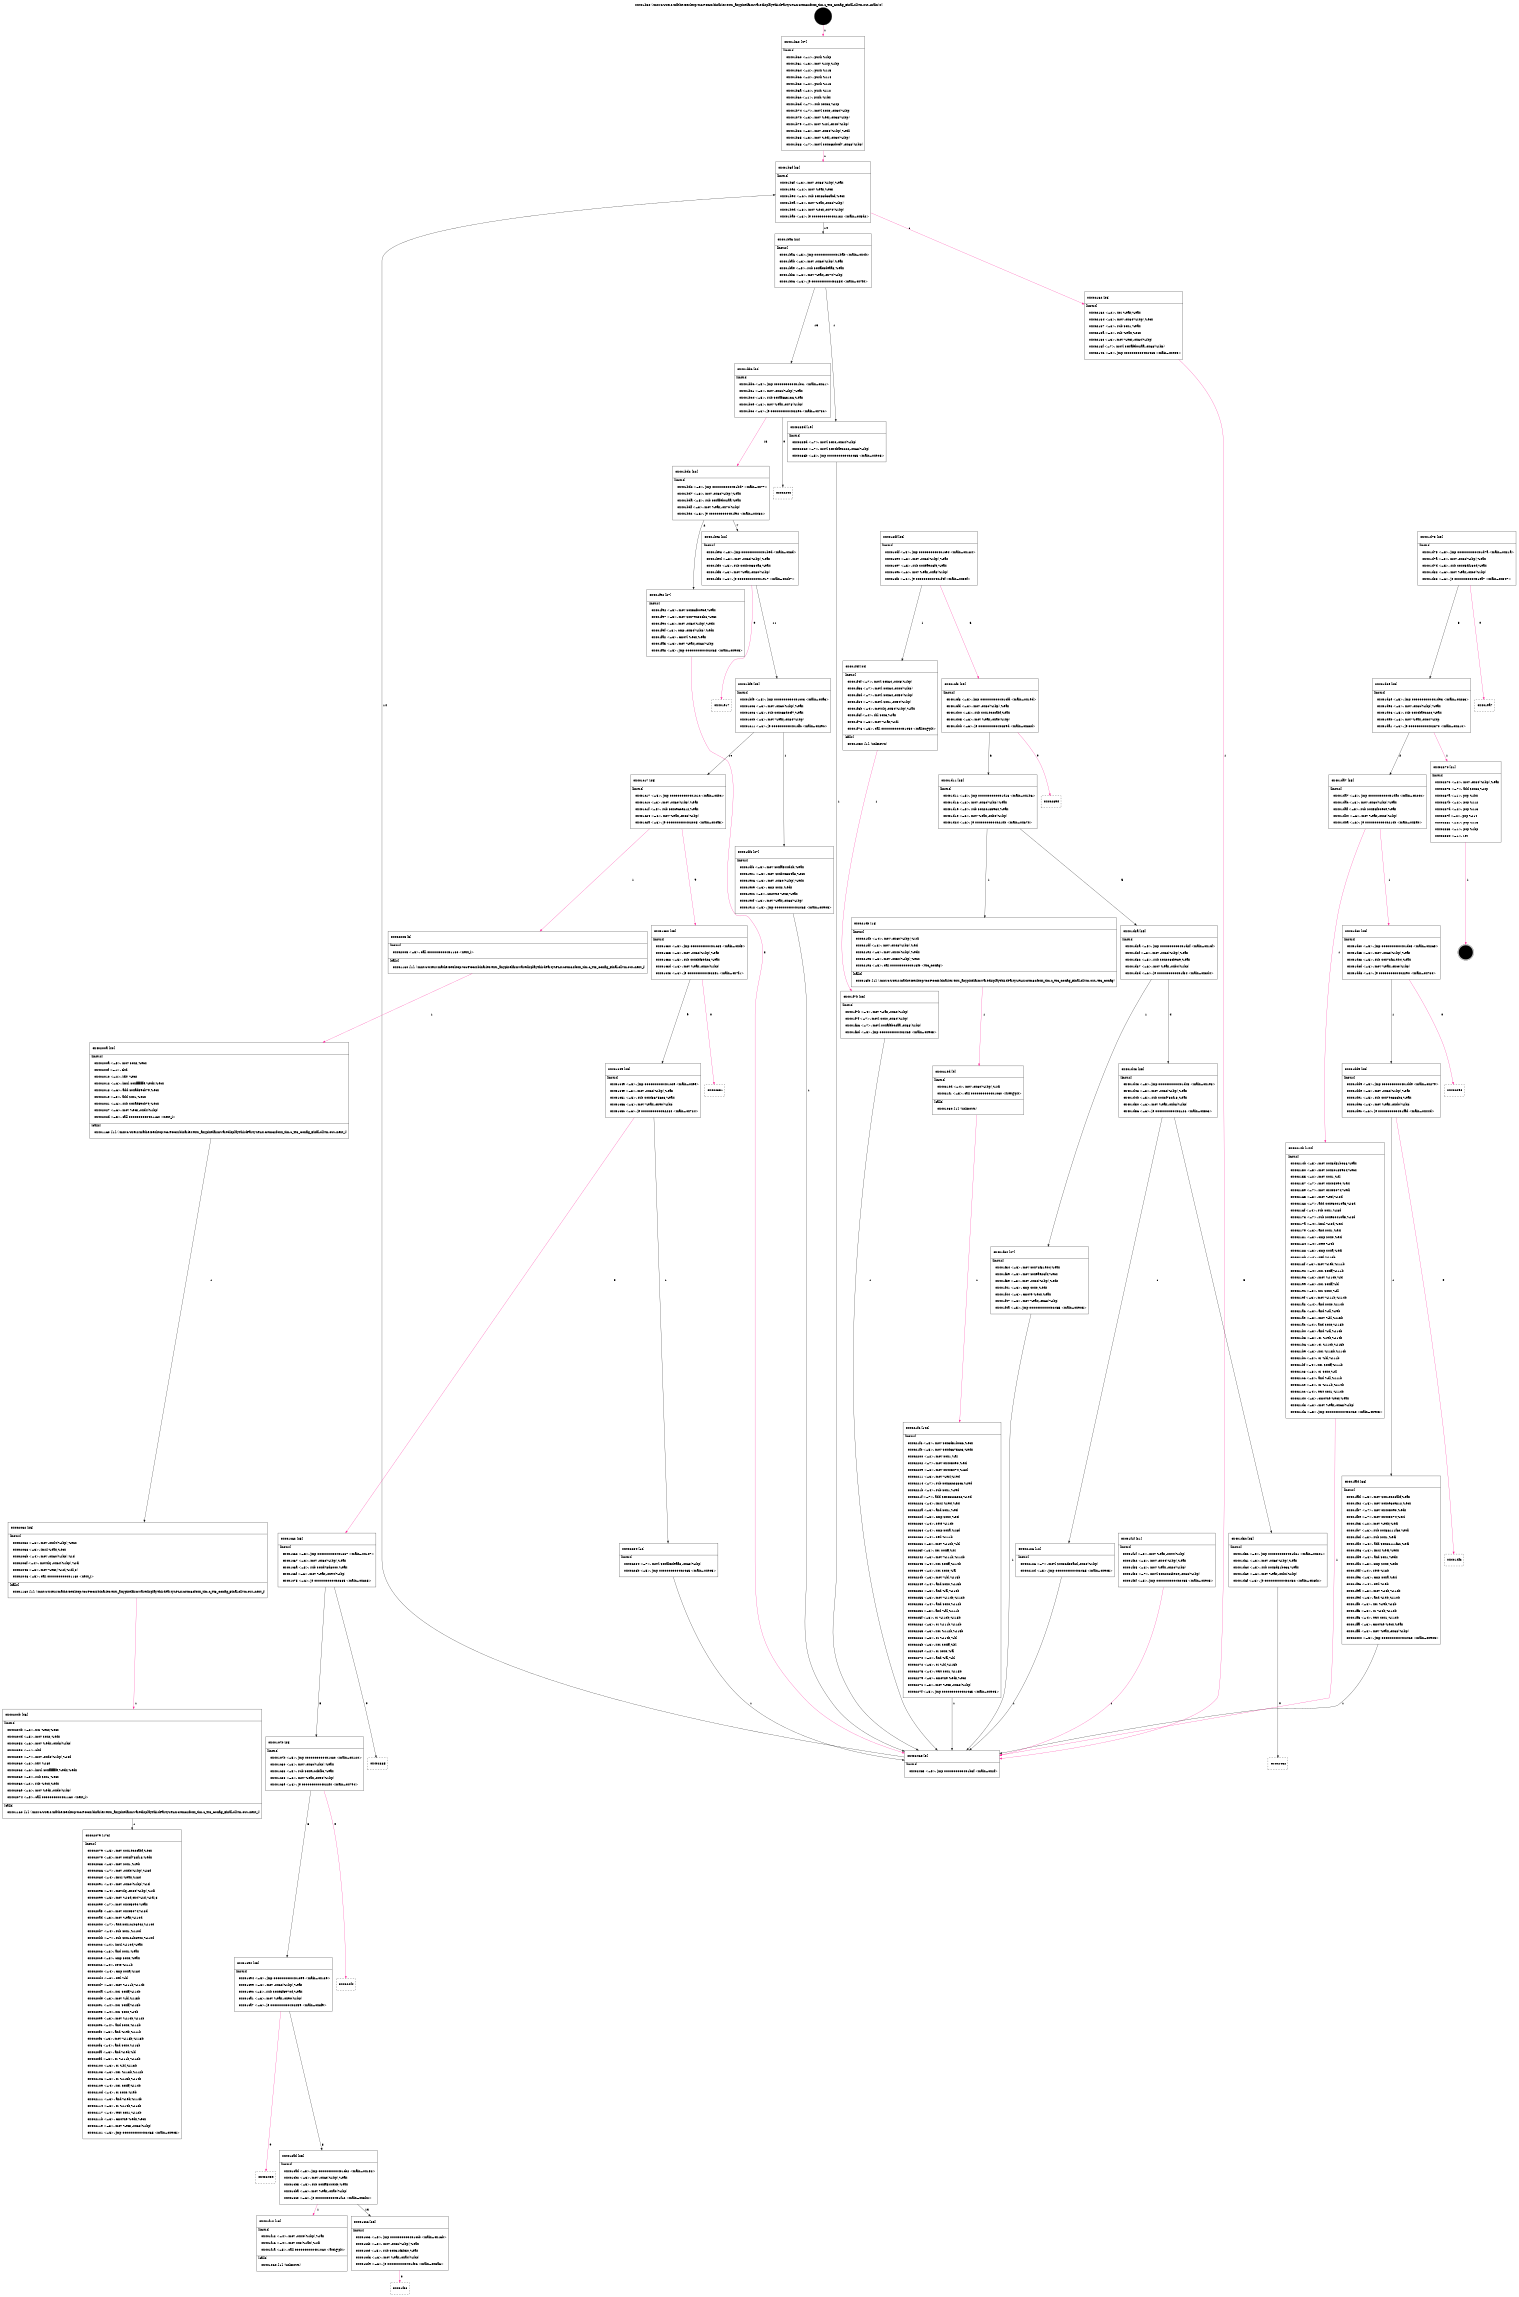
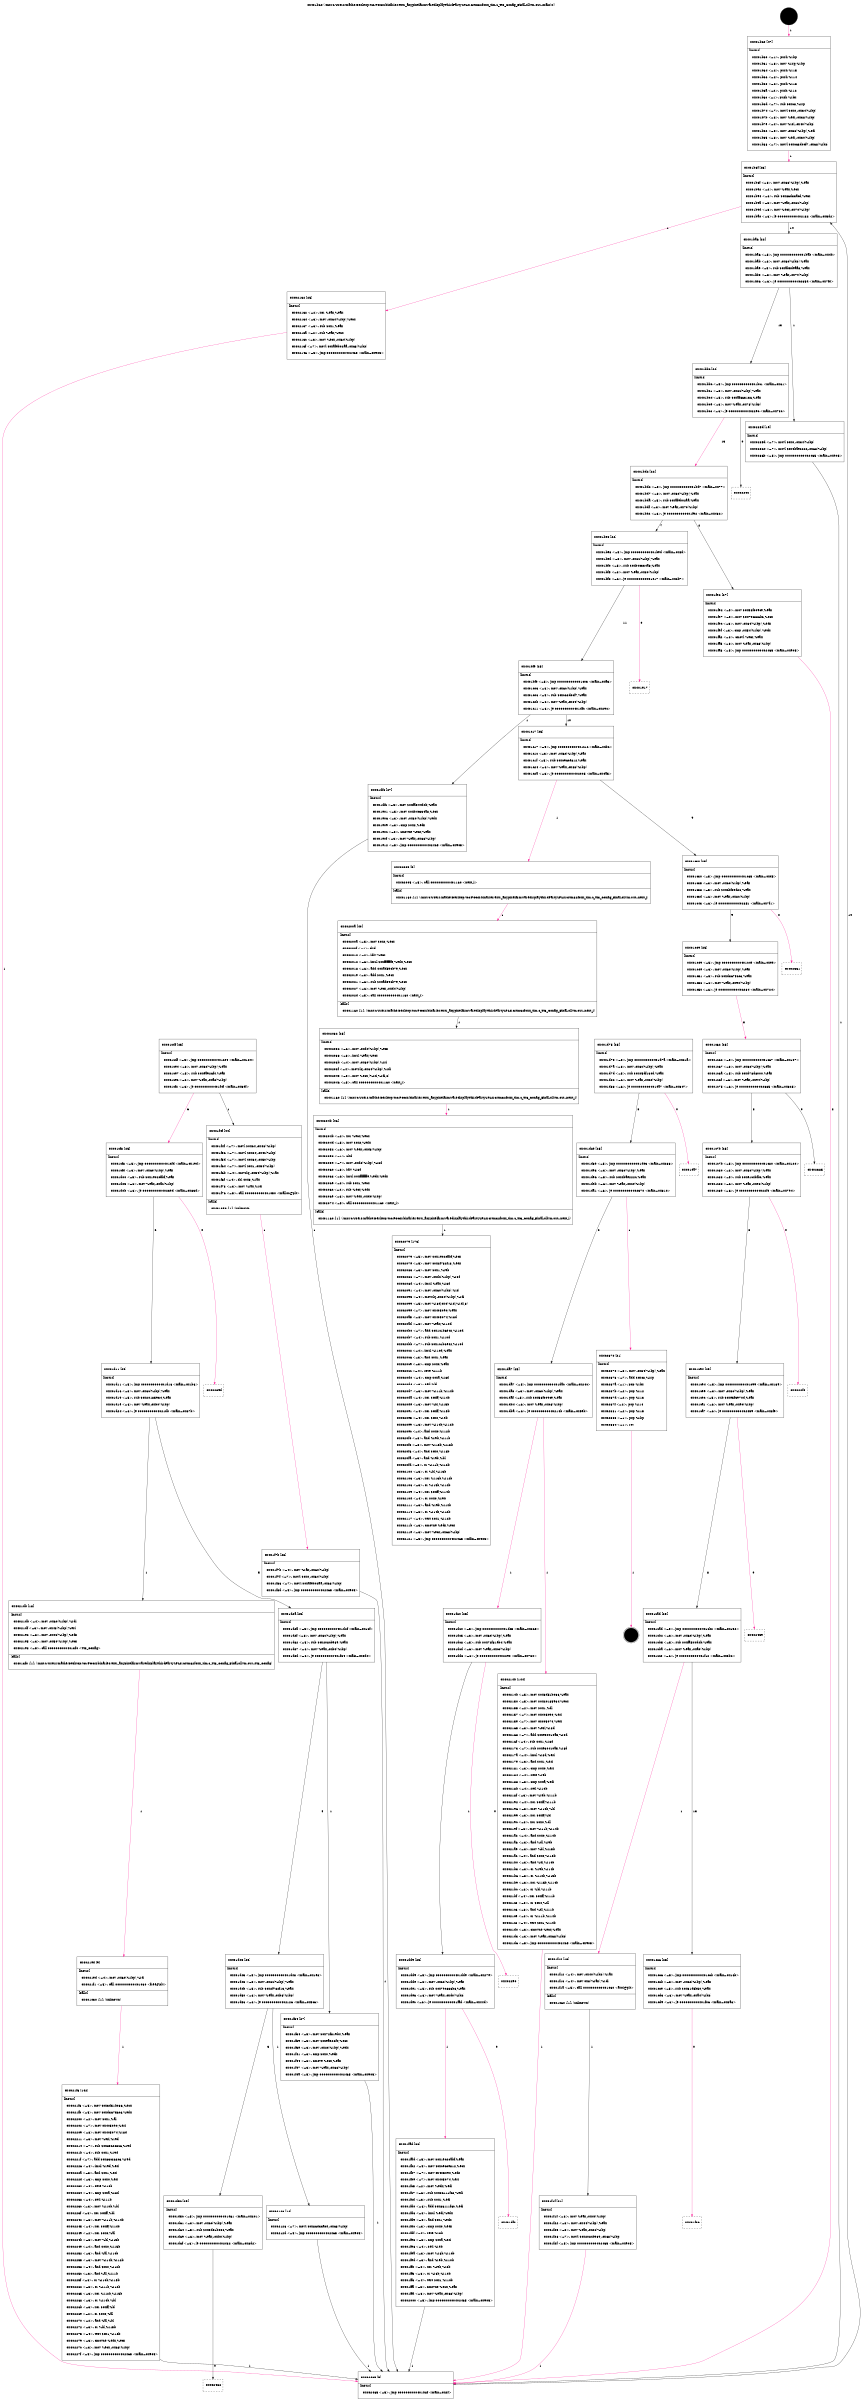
(689, 876) -> (647, 817)
(1391, 1296) -> (445, 2072)
(669, 1560) -> none
none -> (589, 2101)
